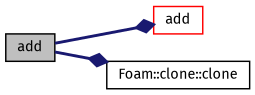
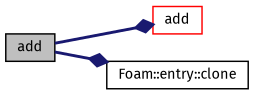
(178, 75) -> (177, 75)
